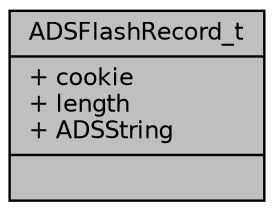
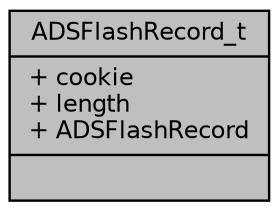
(102, 131) -> (139, 131)
